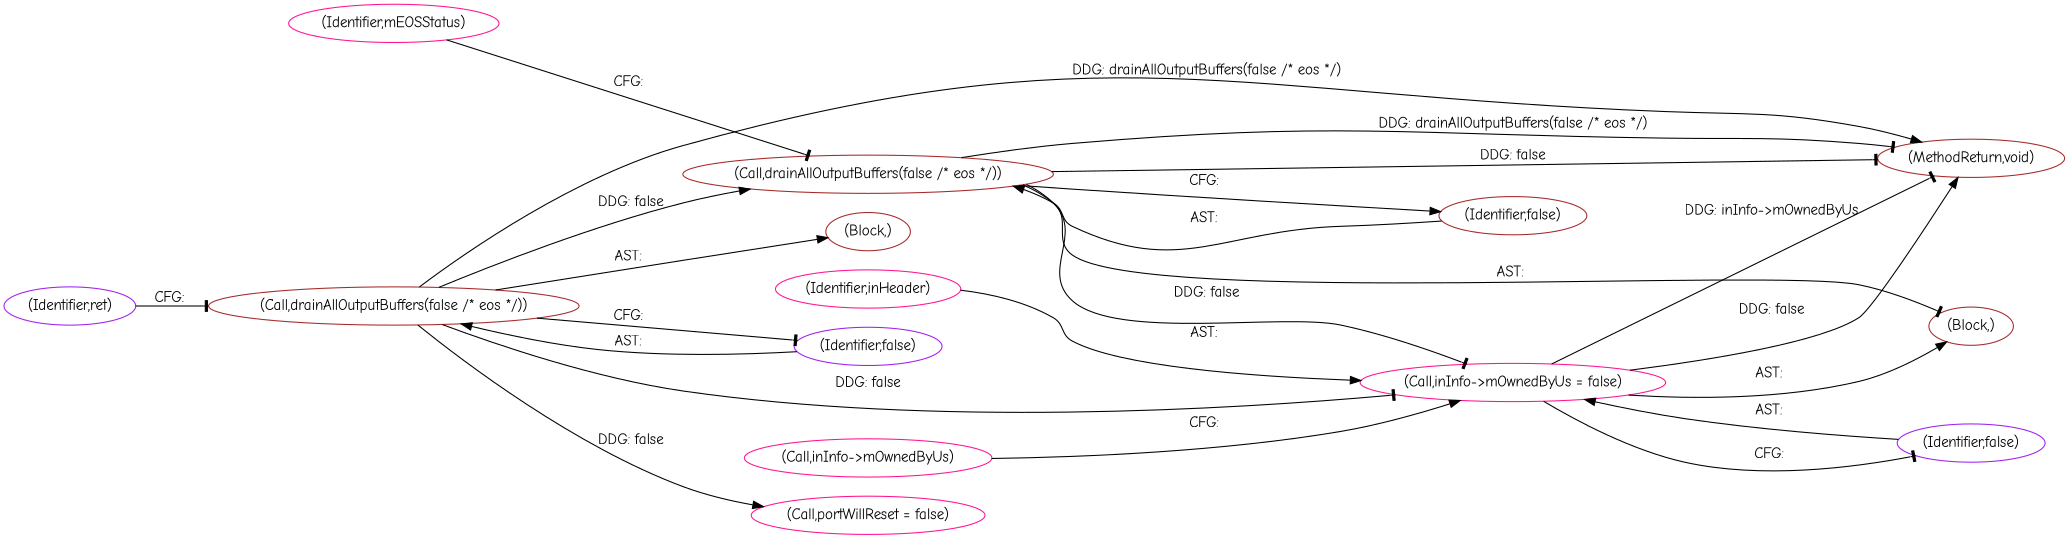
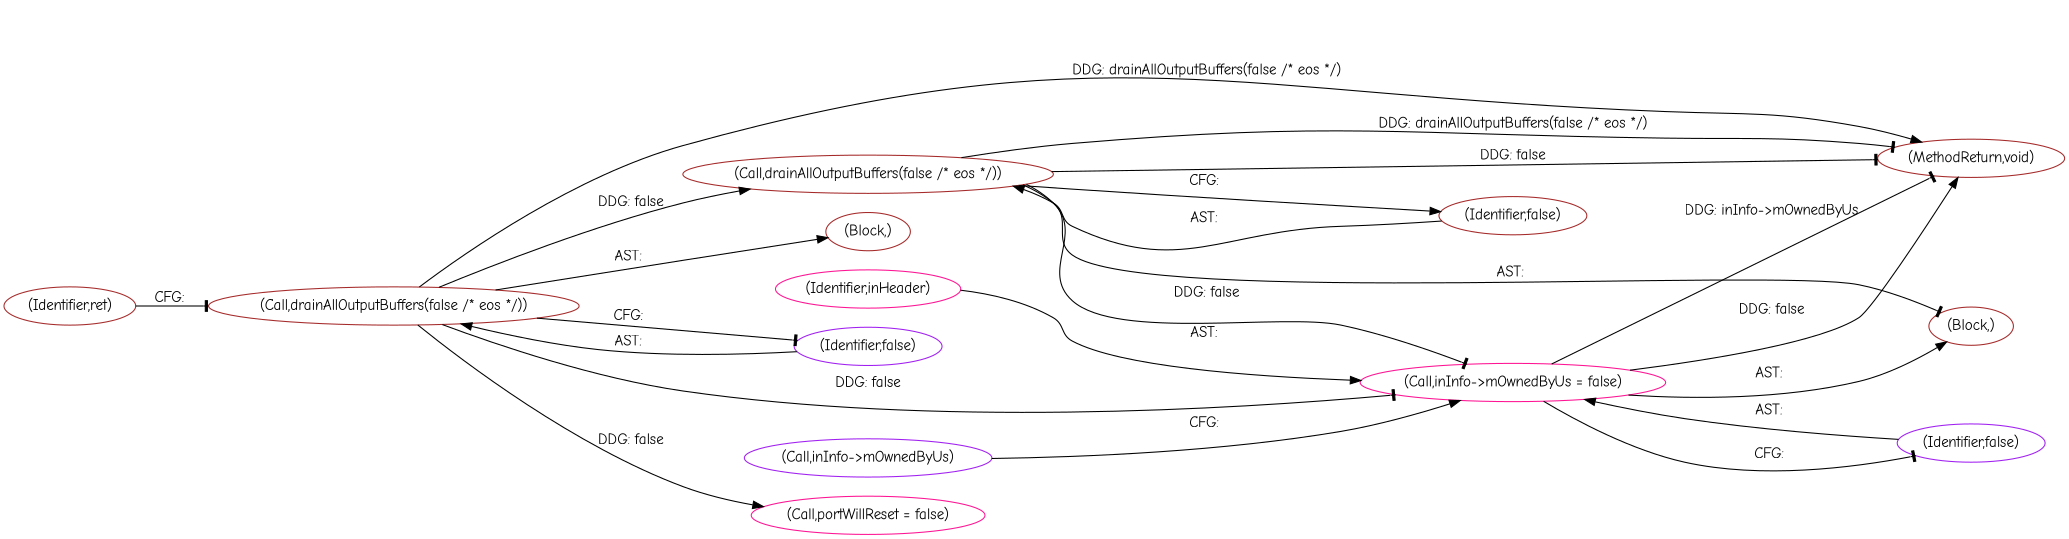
(394, 23) -> none
(70, 306) -> (70, 306)
(868, 458) -> (868, 458)
